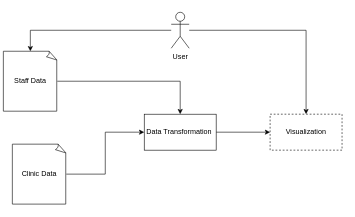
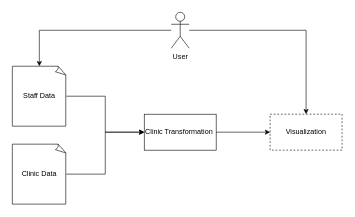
(30, 81) -> (39, 96)
(180, 132) -> (180, 132)
